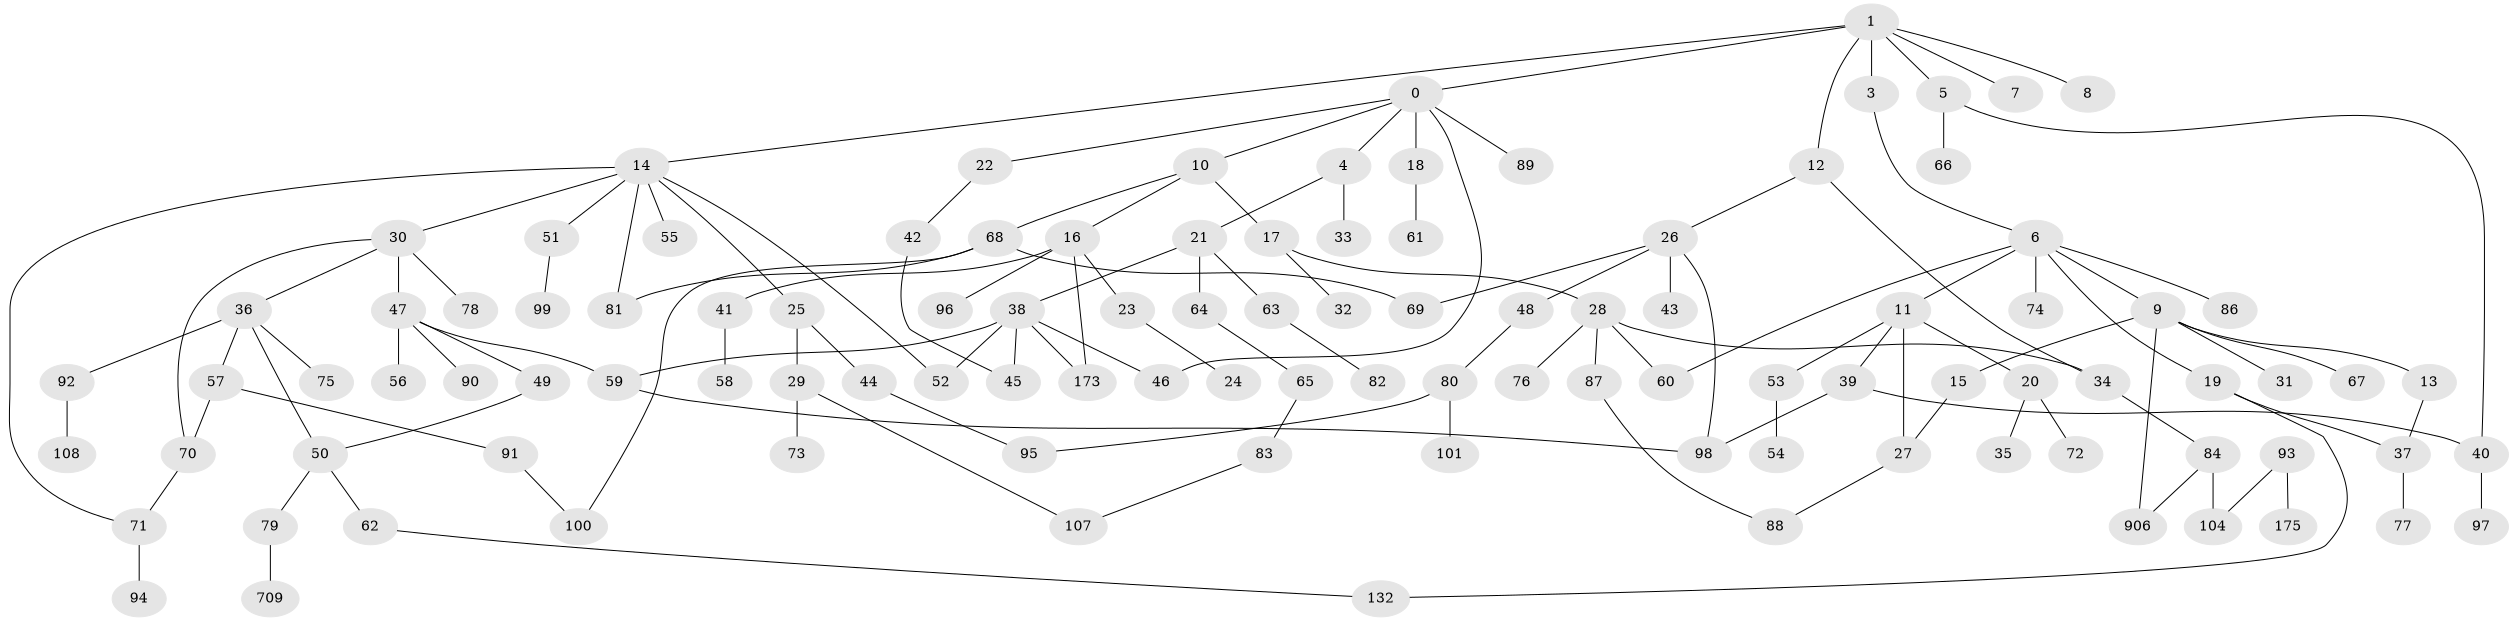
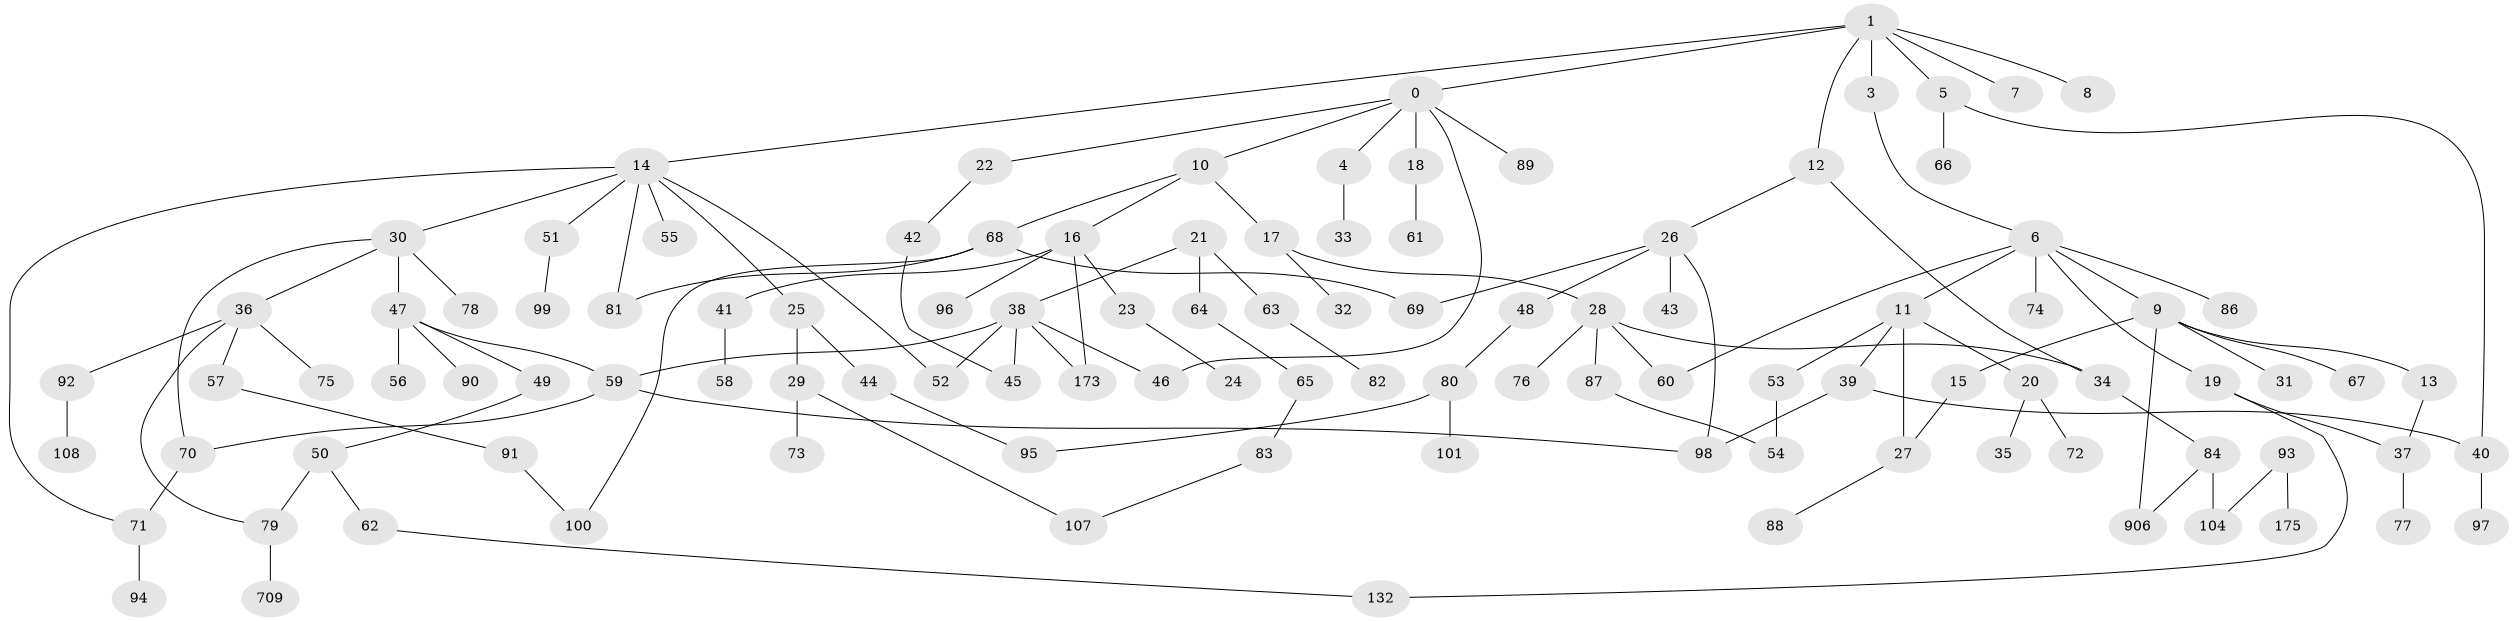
(1272, 202) -> none
(281, 383) -> (141, 437)
(202, 419) -> (367, 428)
(1667, 472) -> (1685, 419)
